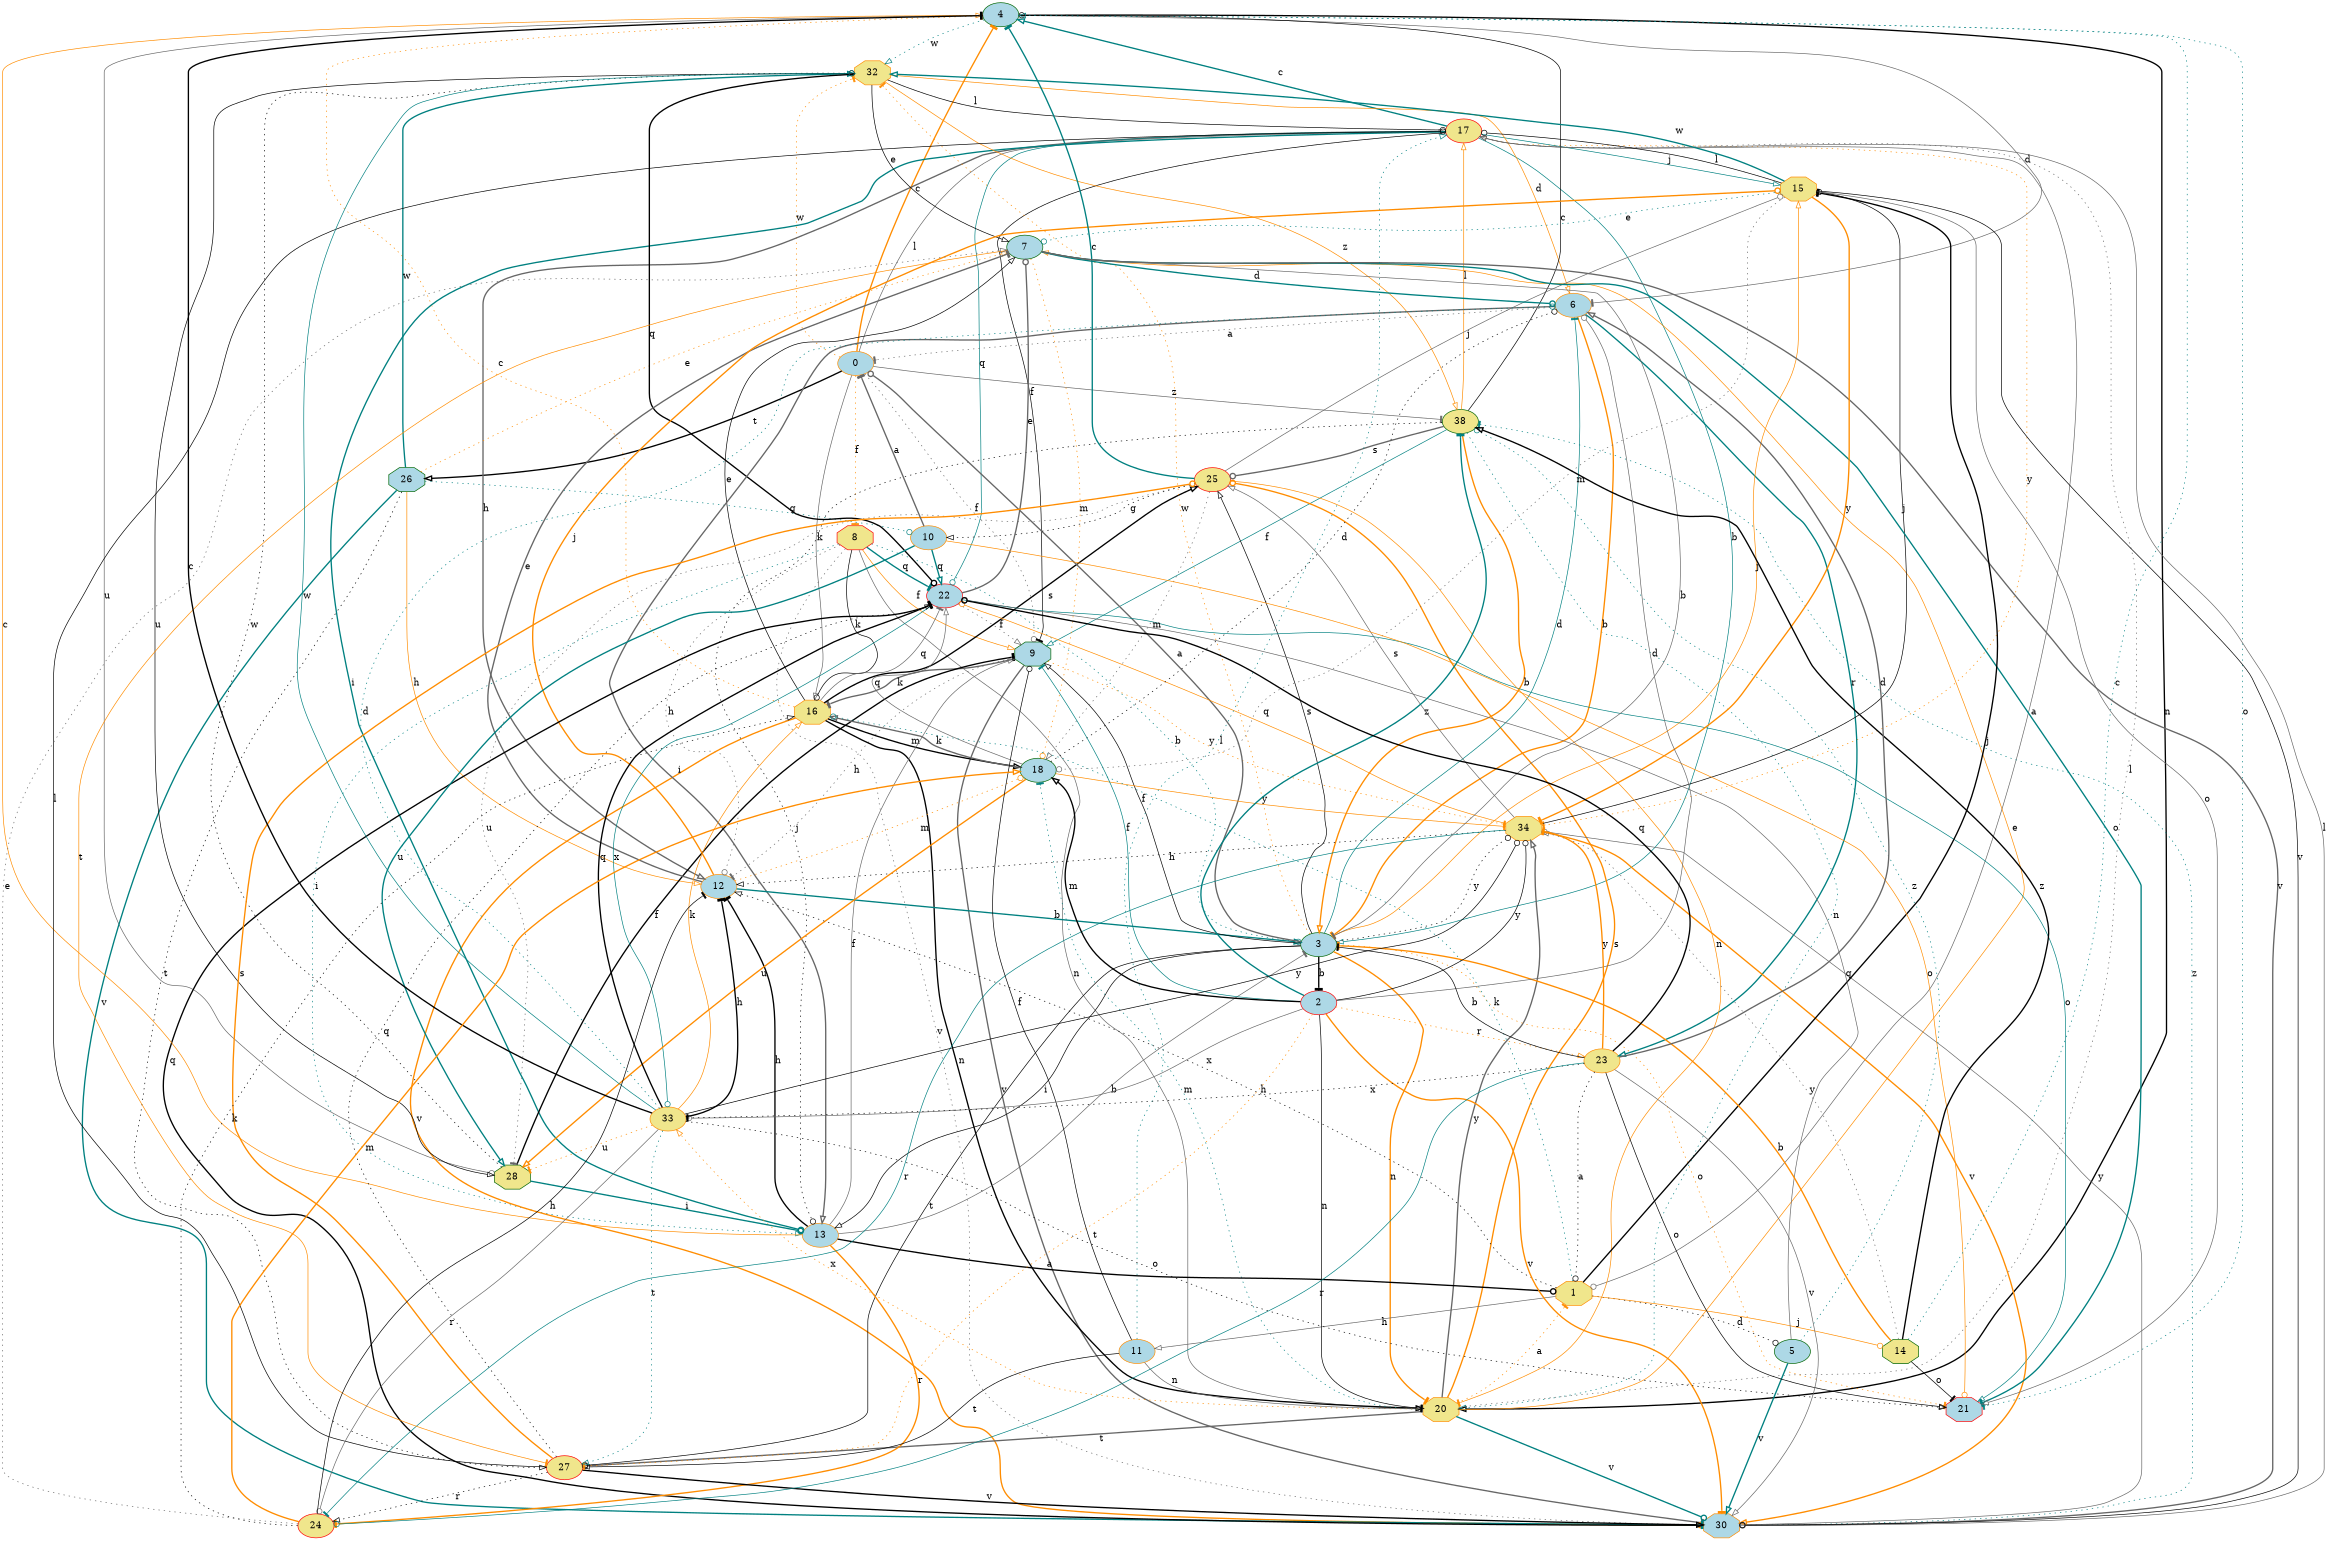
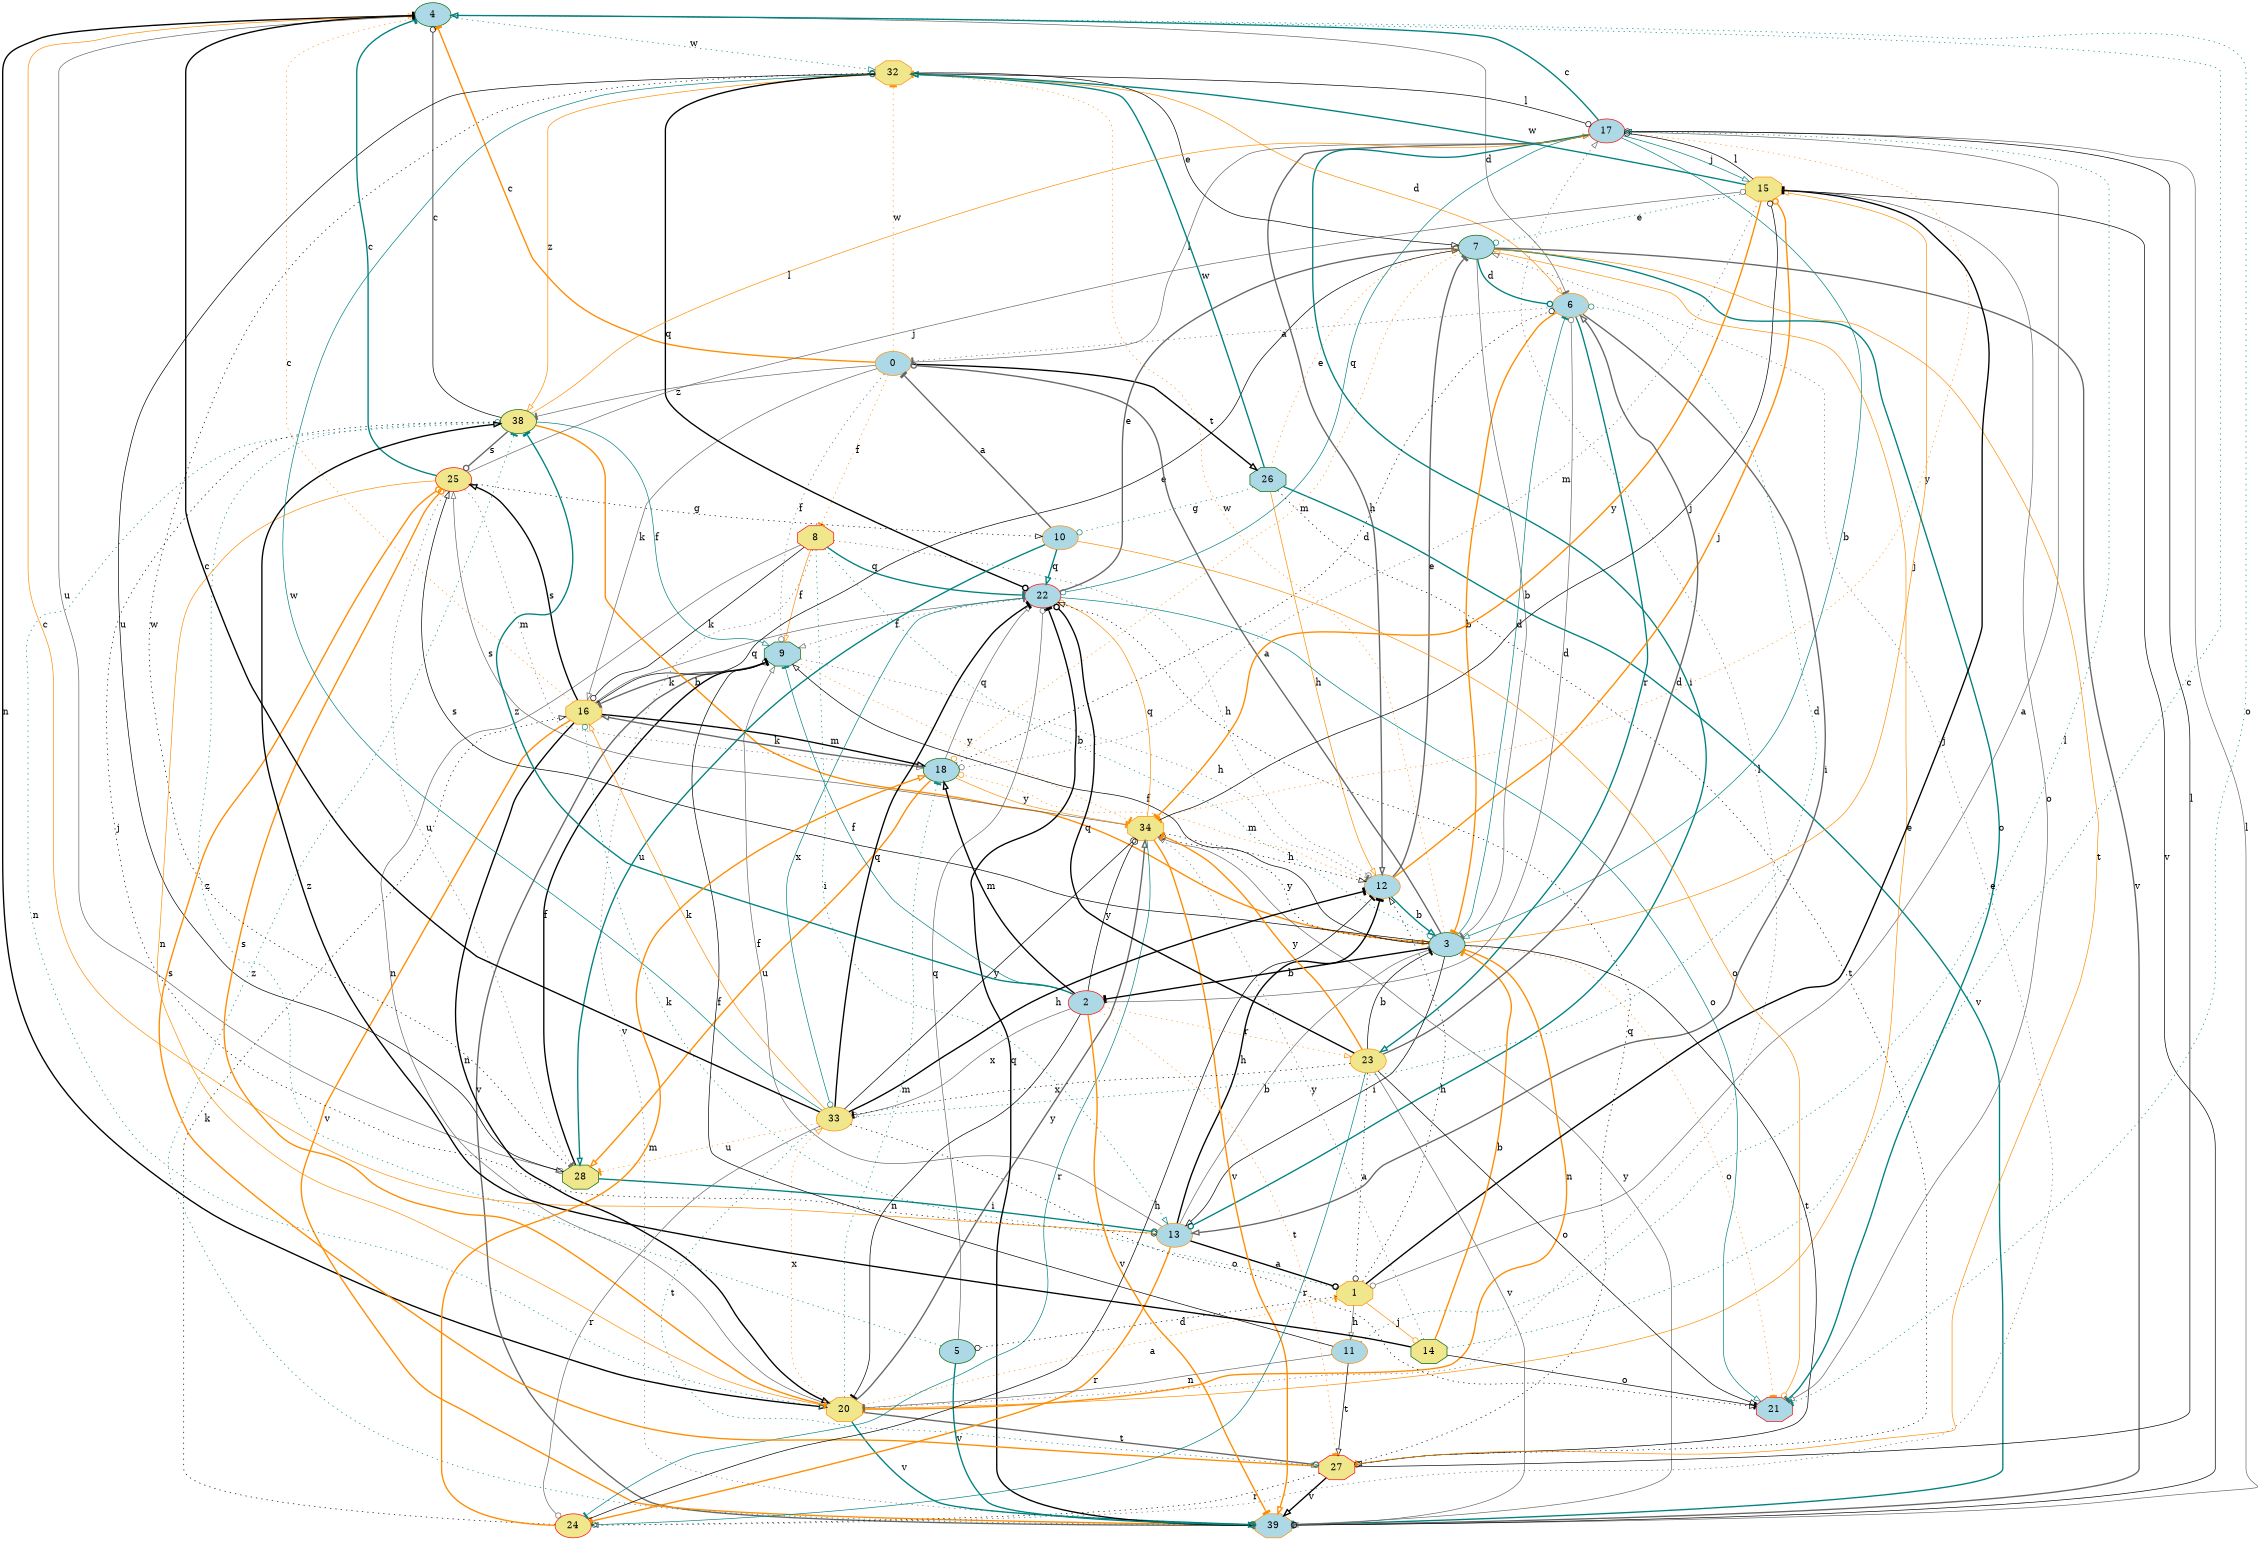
(1464, 131) -> (1607, 131)
(1040, 207) -> none
(565, 1468) -> (1337, 1468)
(1722, 1526) -> (1273, 1526)
